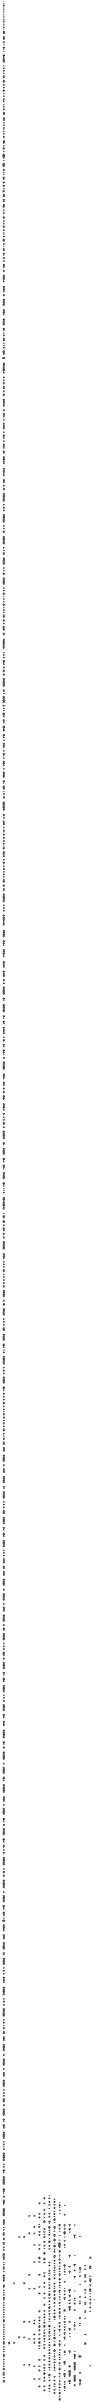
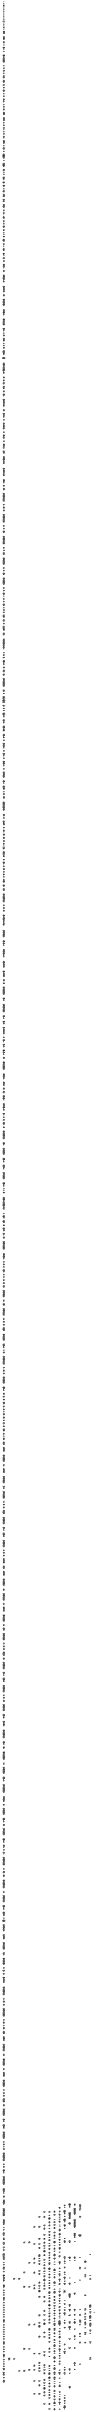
(44, 2214) -> none
